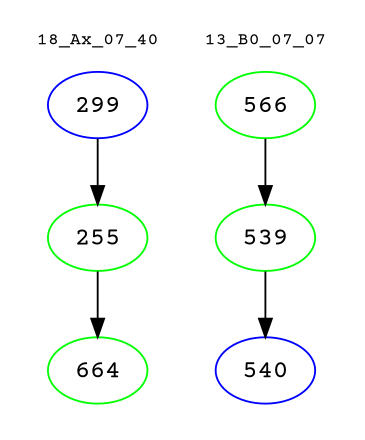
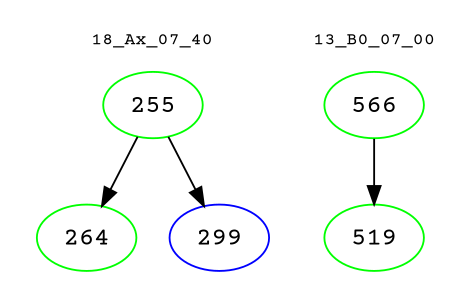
(266, 40) -> (375, 40)
(98, 162) -> (182, 163)
(265, 238) -> (374, 238)
(98, 370) -> (87, 238)
(265, 370) -> none
